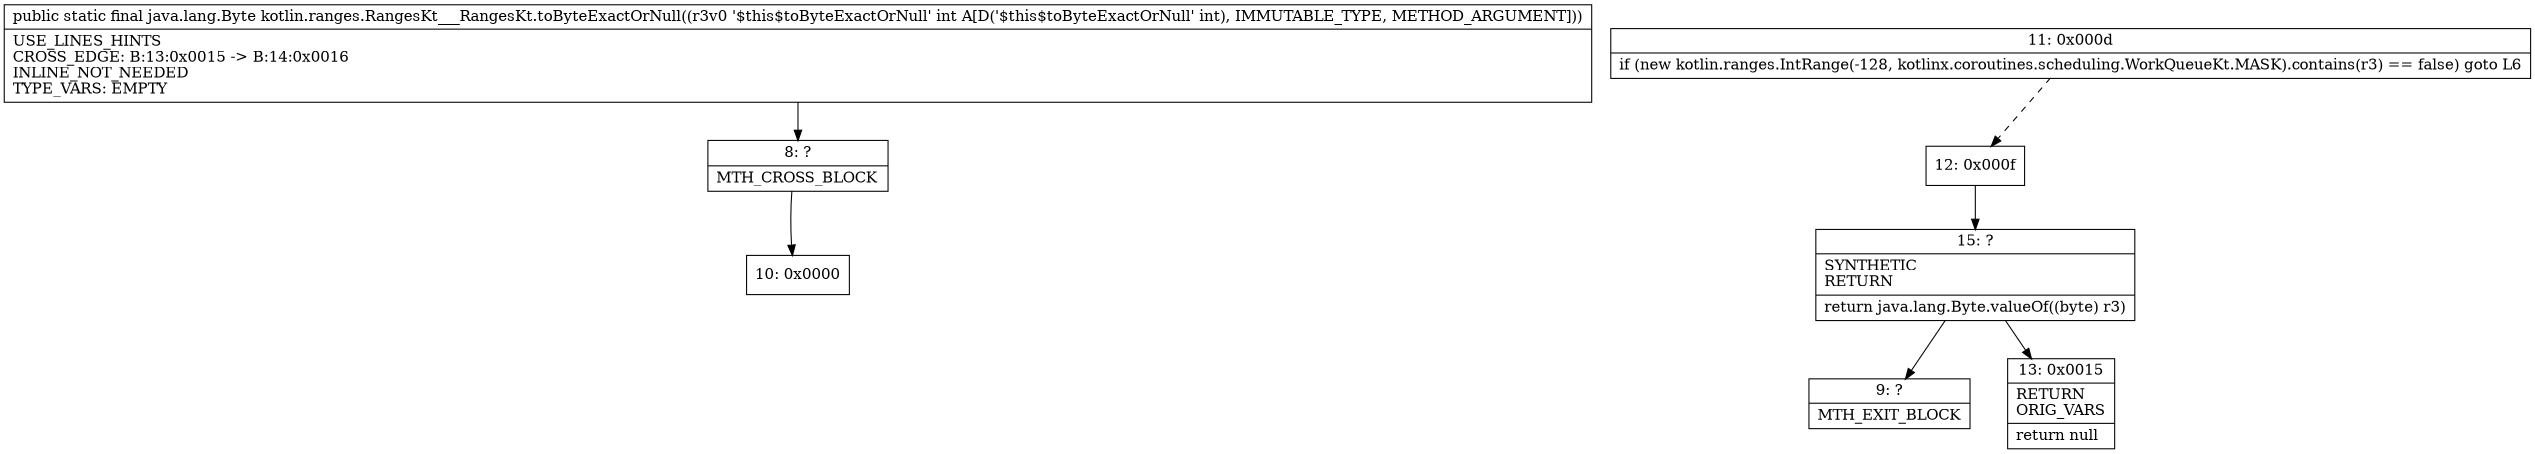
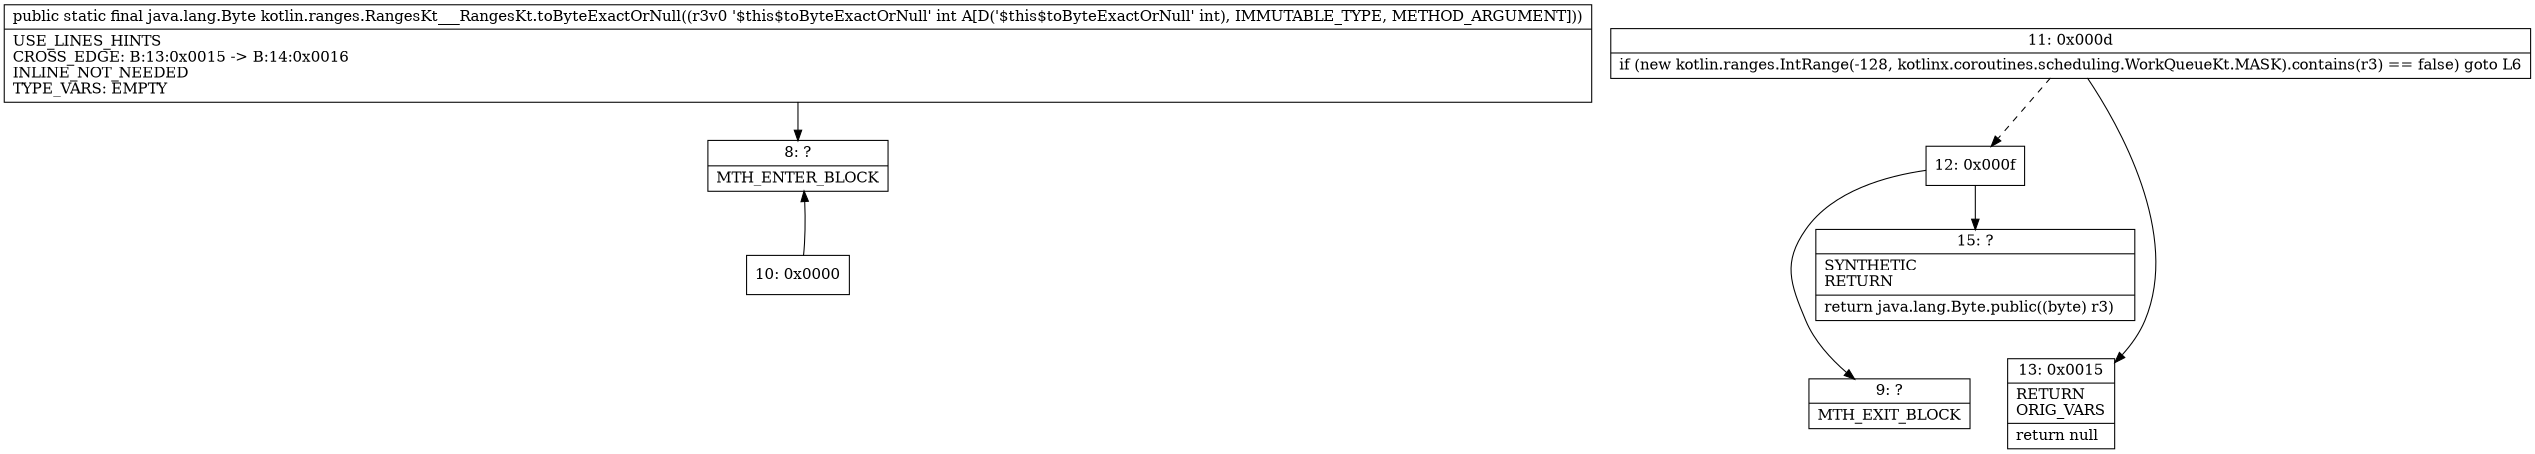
(797, 178) -> (798, 178)
(791, 218) -> (805, 229)
(1975, 307) -> (1969, 307)
(2015, 335) -> (2150, 214)
(1928, 345) -> (1799, 240)
